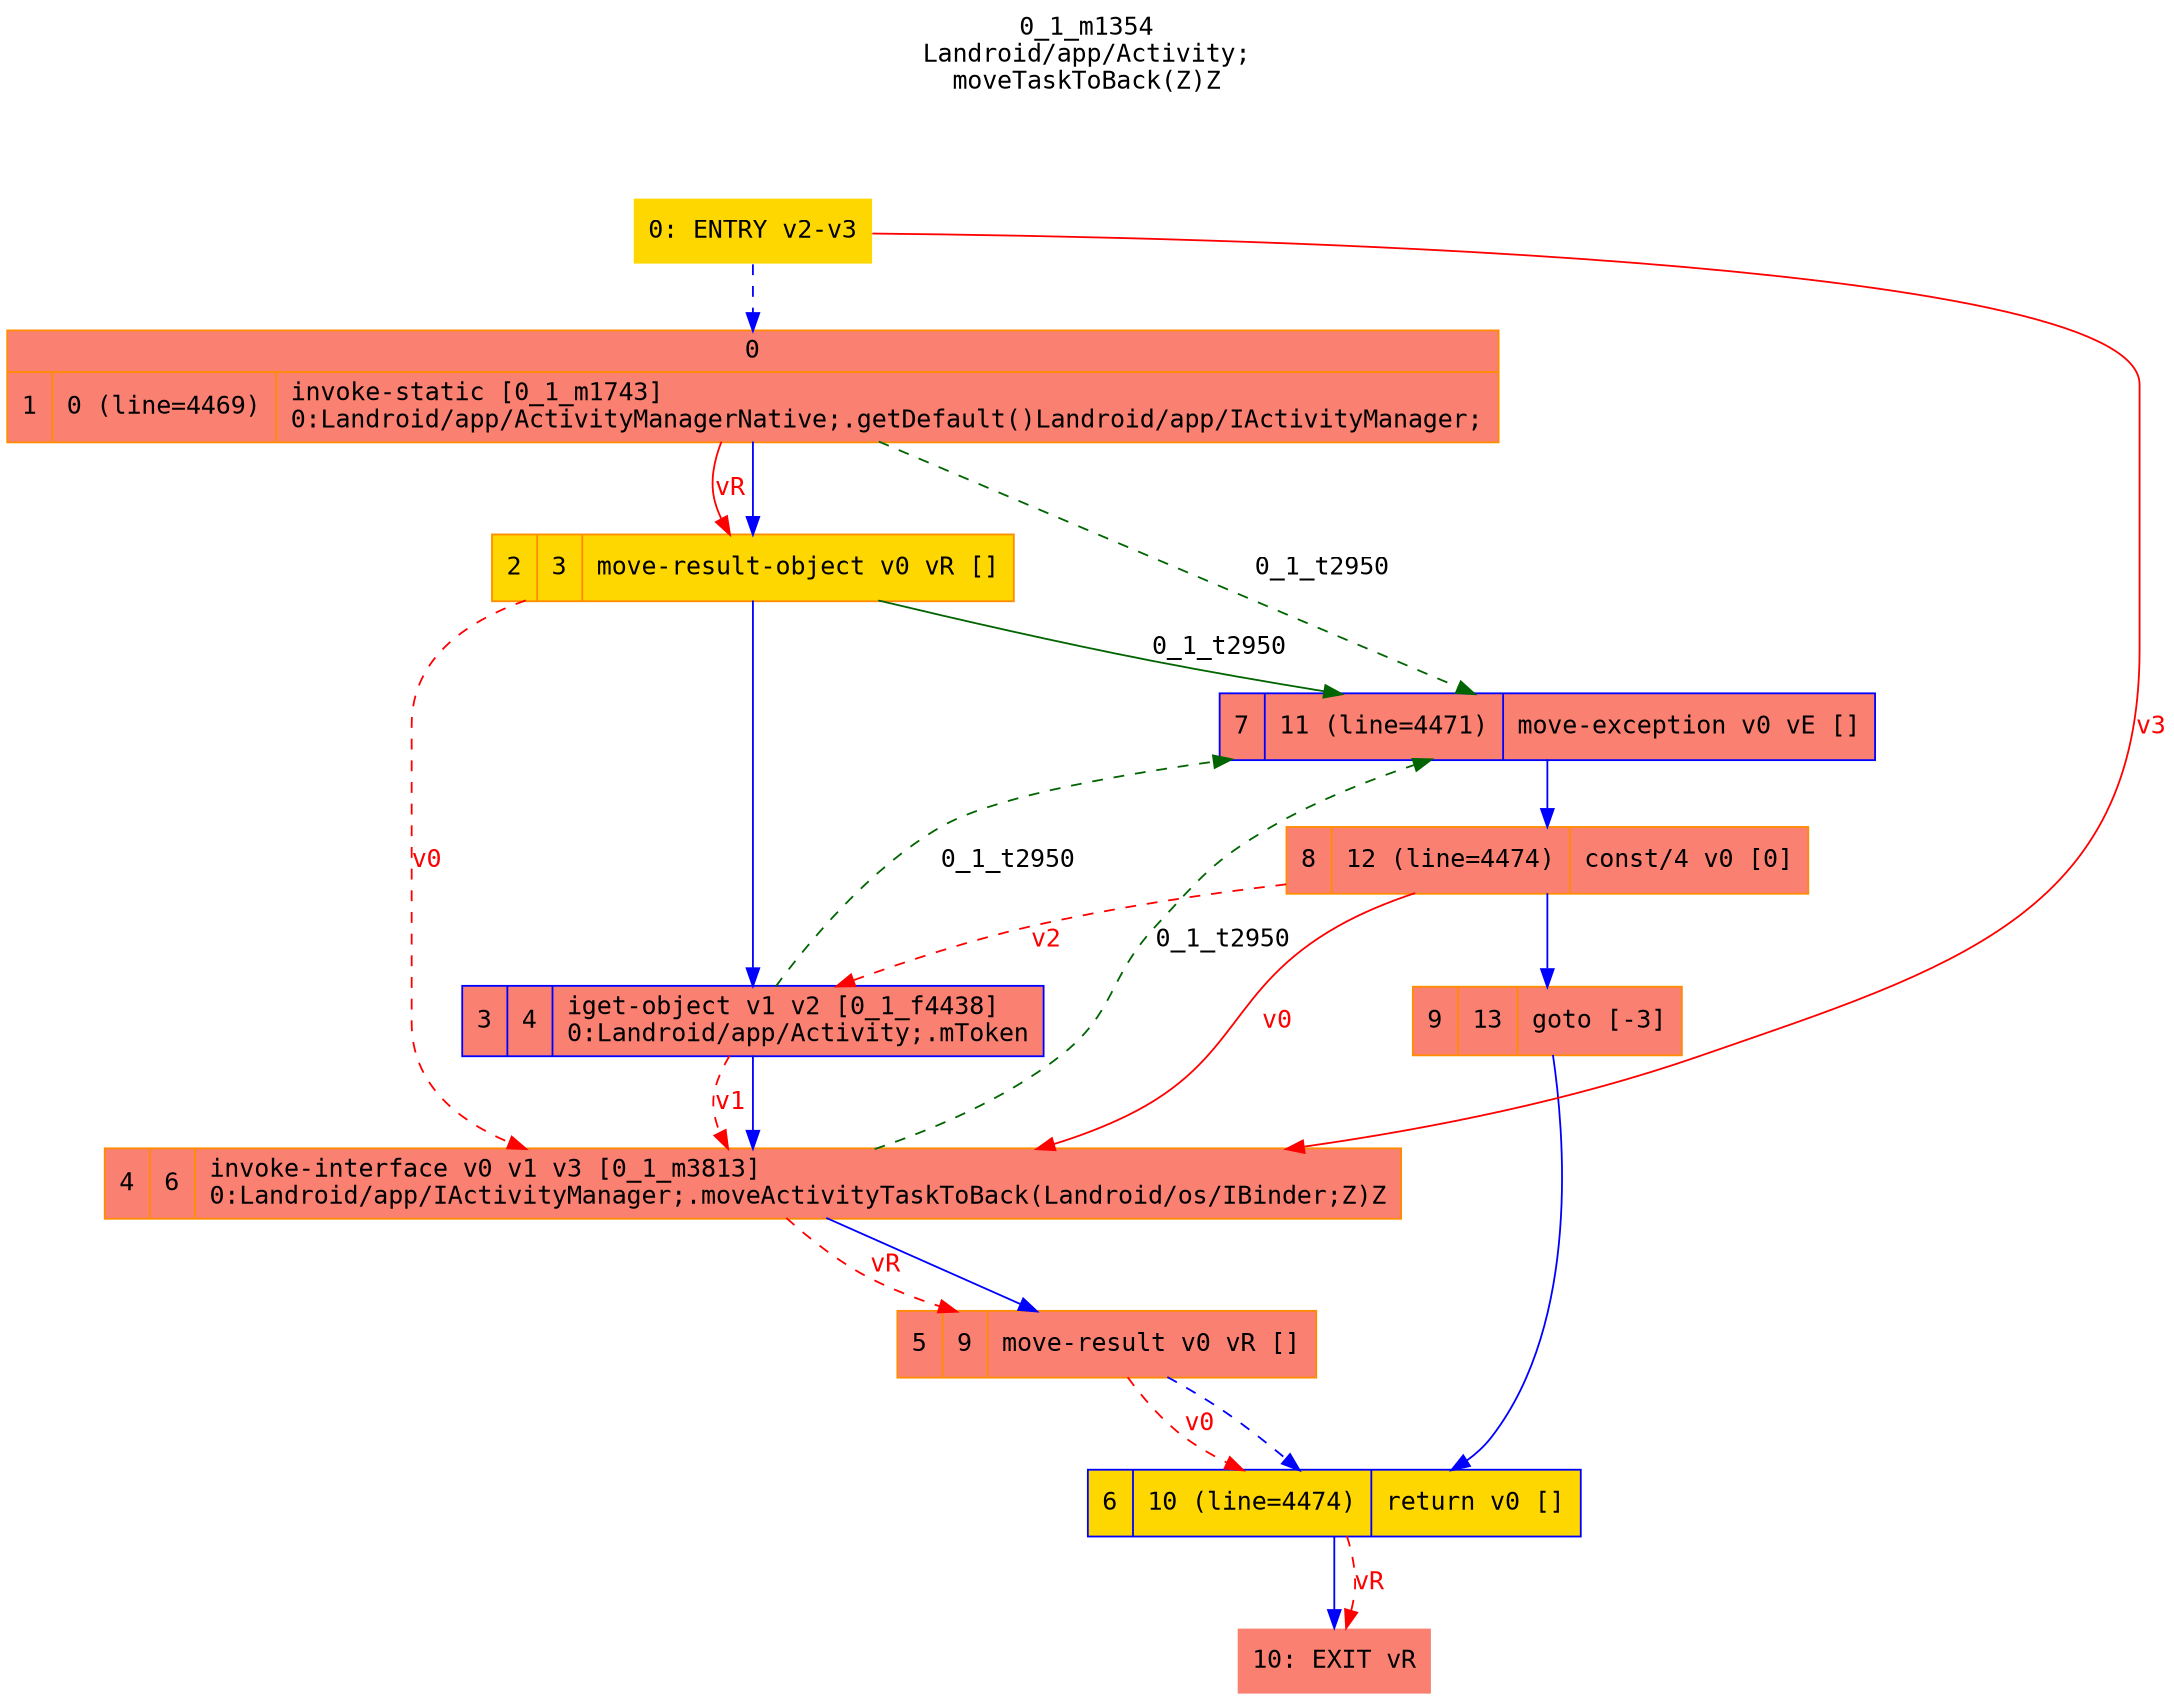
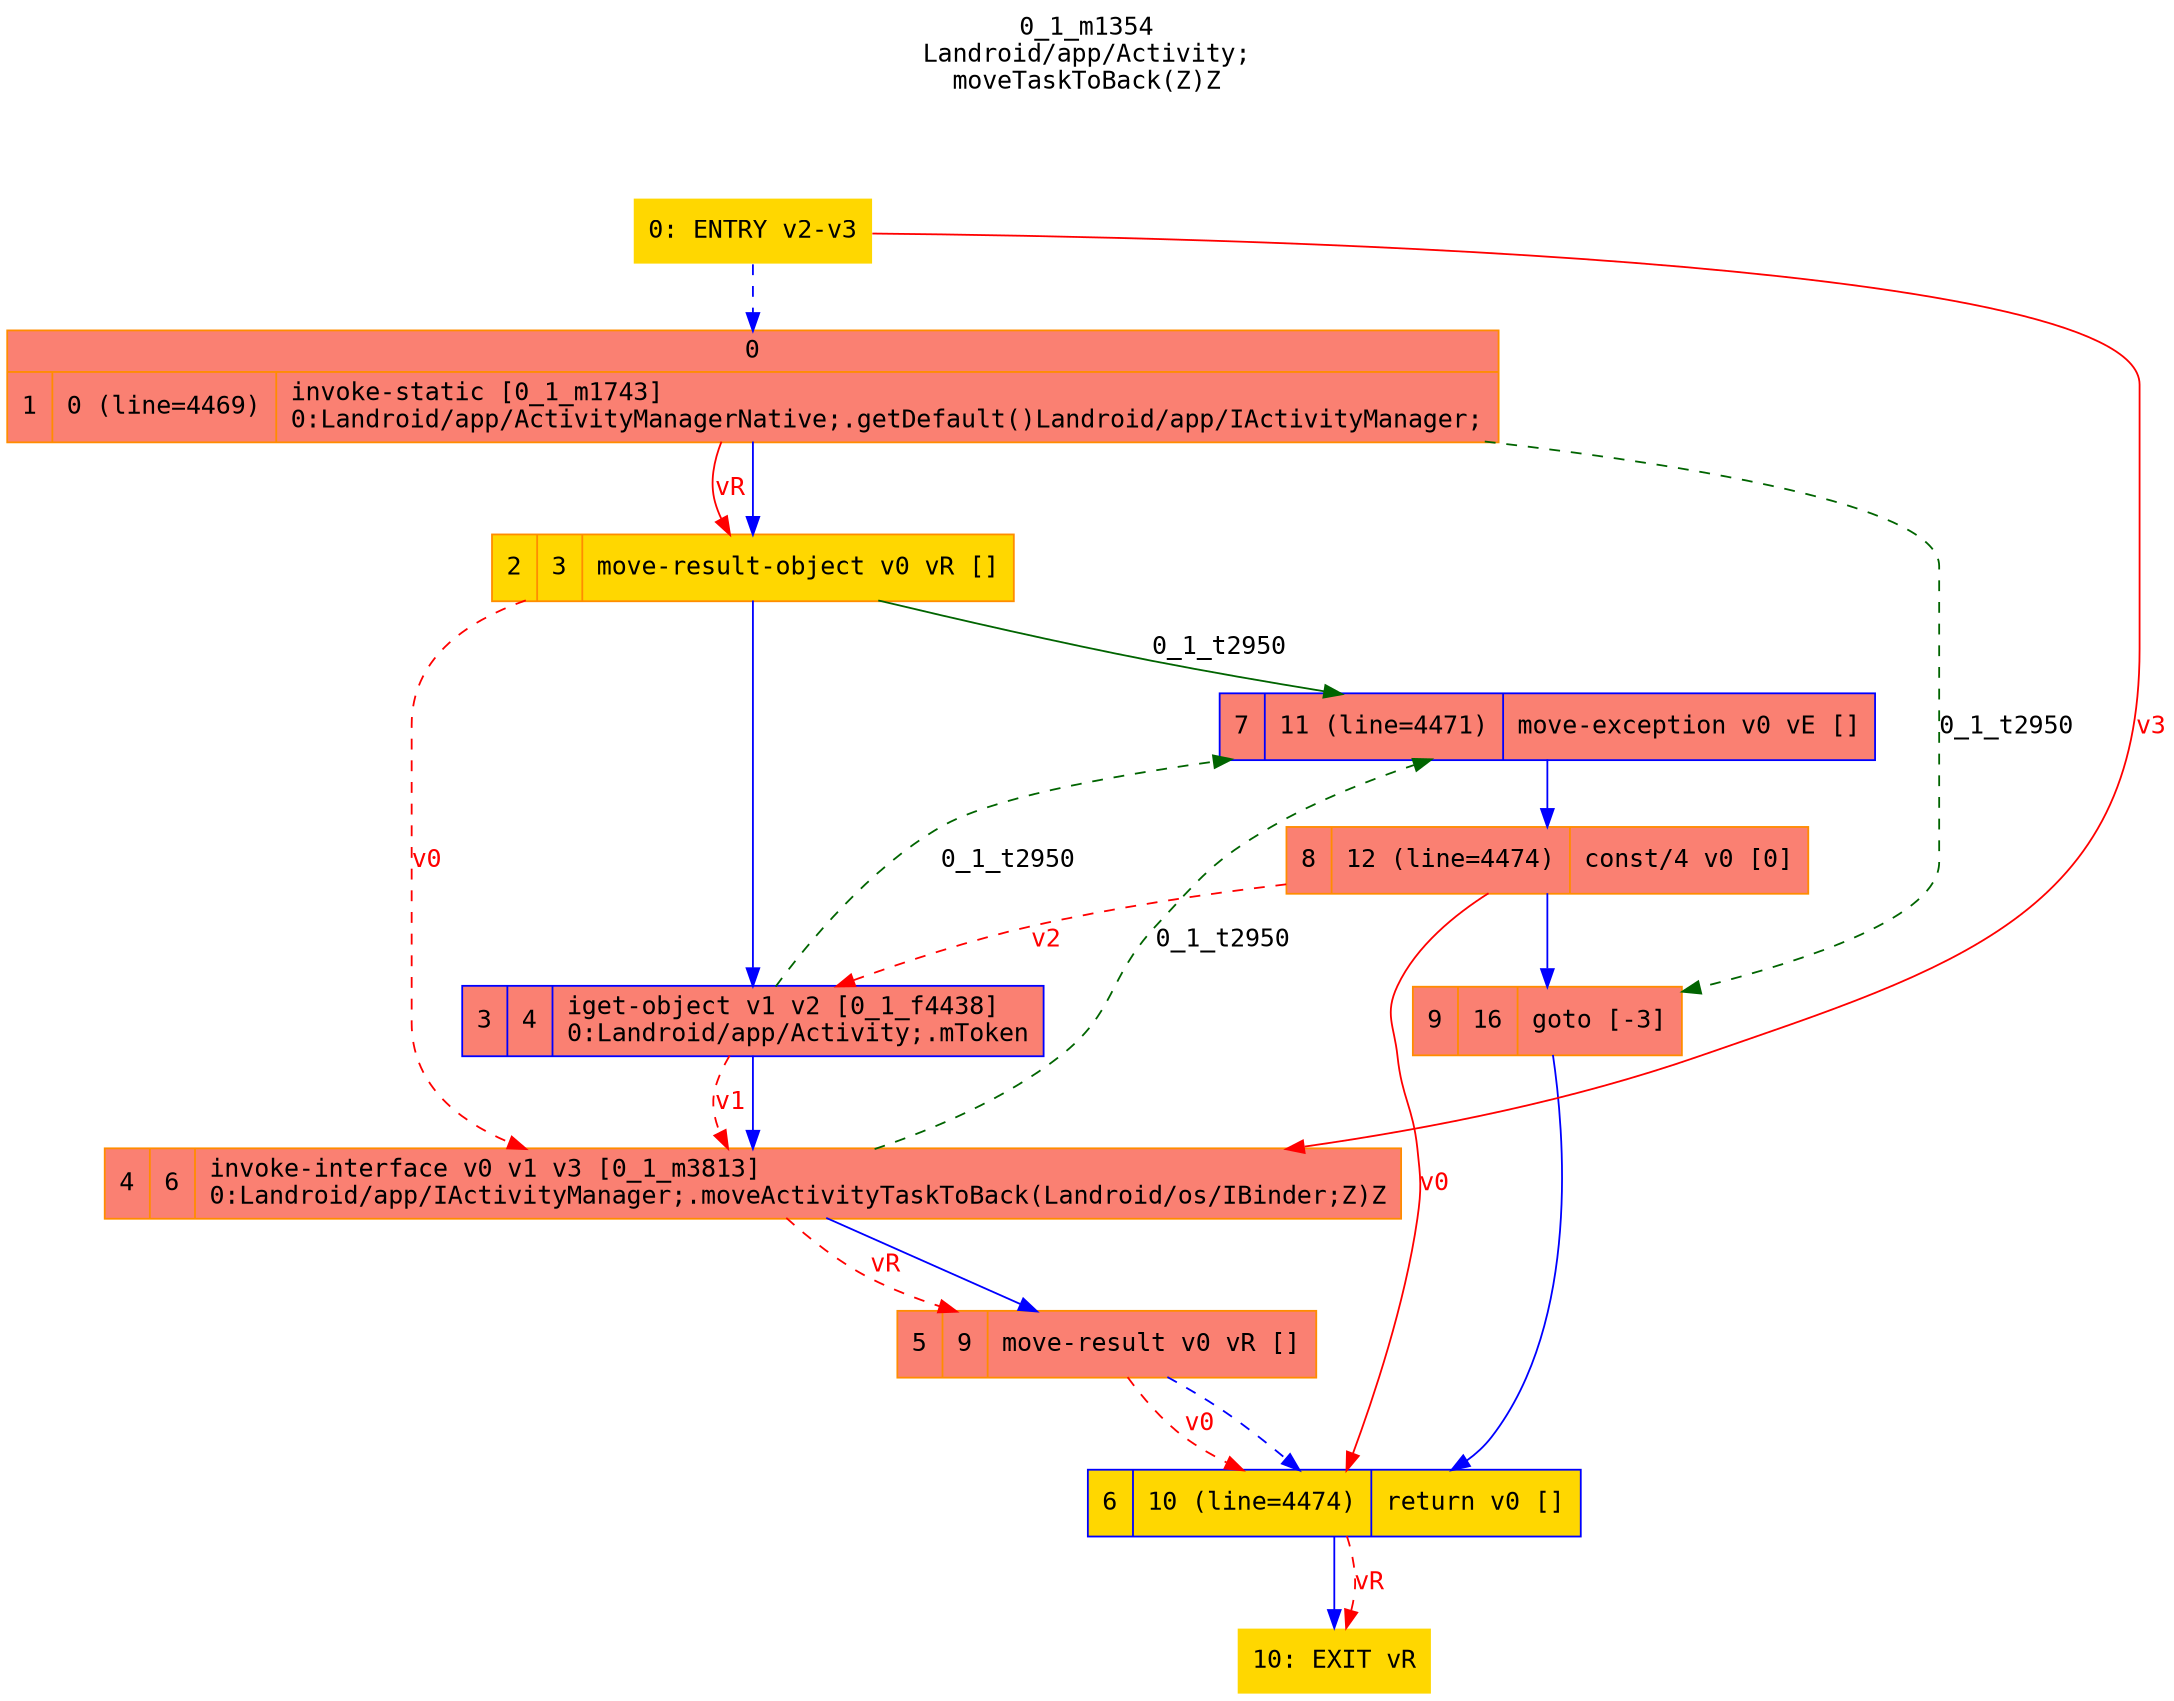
(1168, 564) -> (1939, 613)
(1488, 1020) -> (1488, 1020)
(1236, 1021) -> (1418, 1157)
(1334, 1661) -> (1334, 1661)
